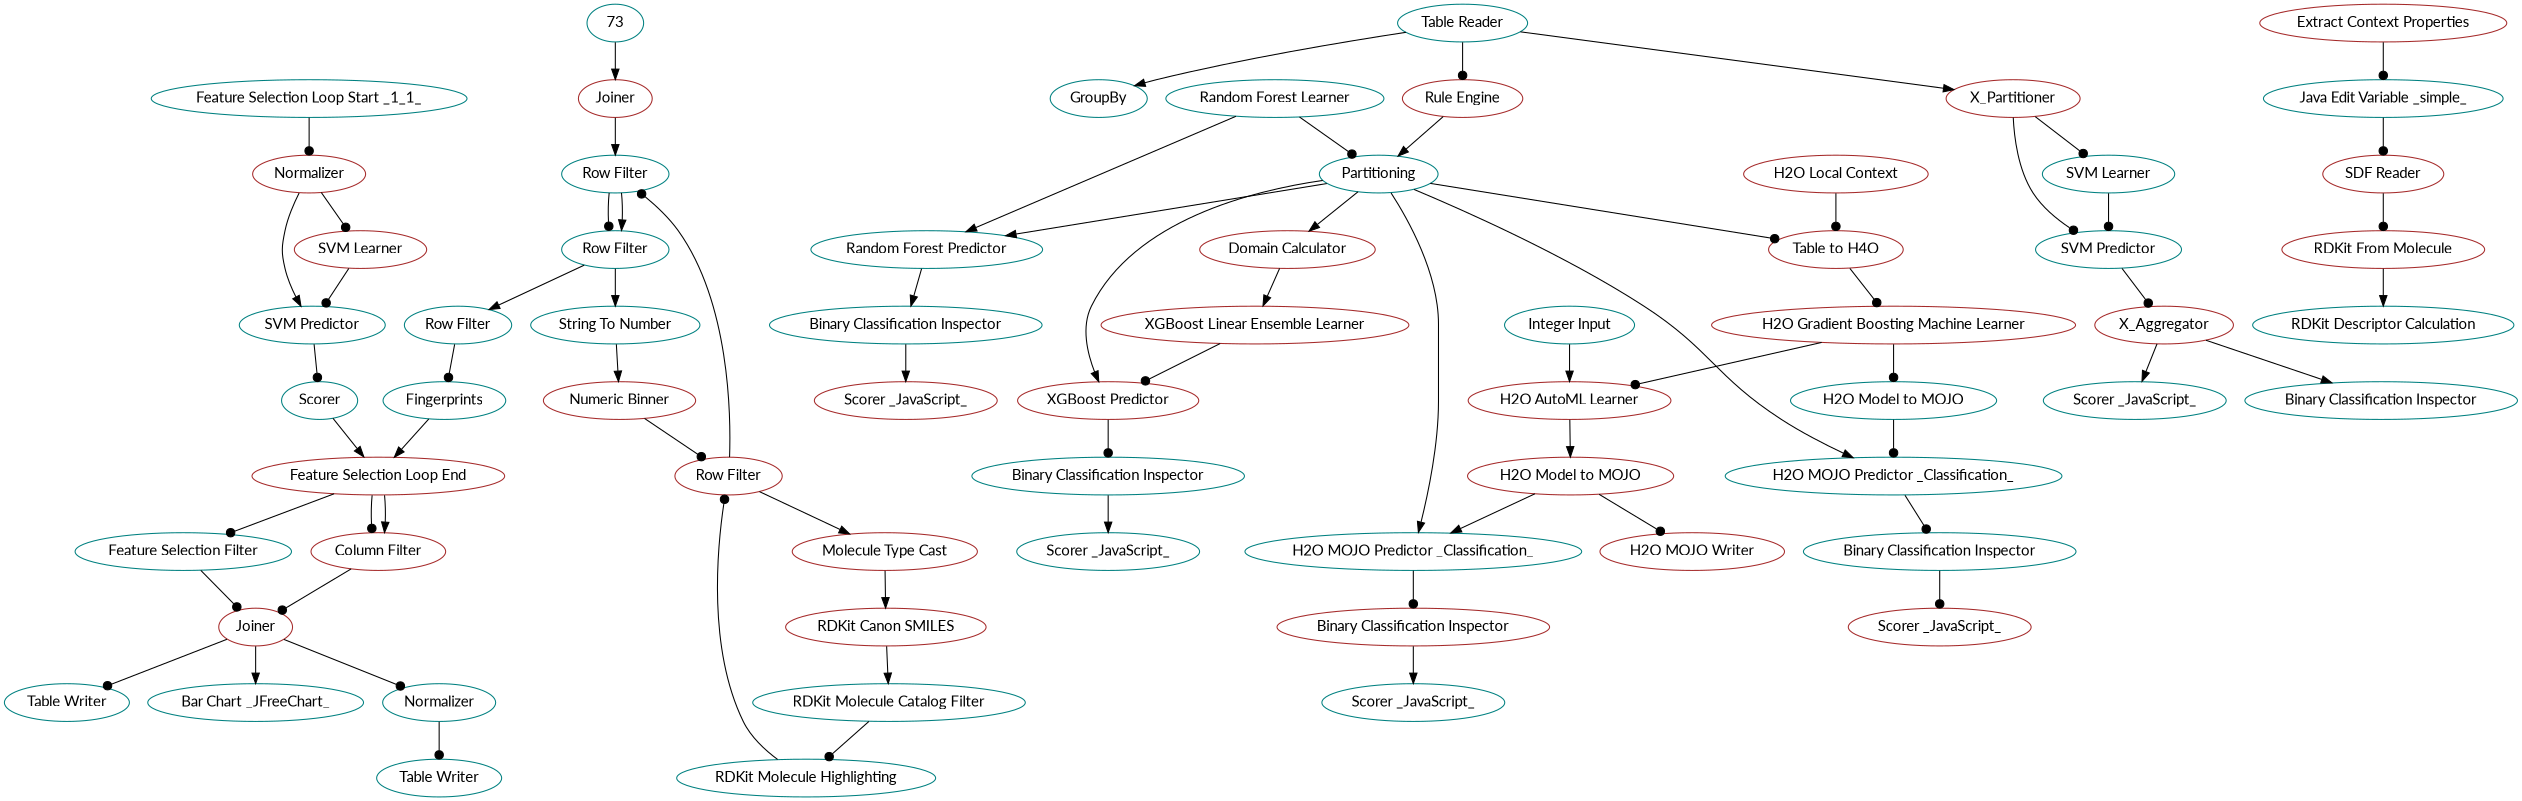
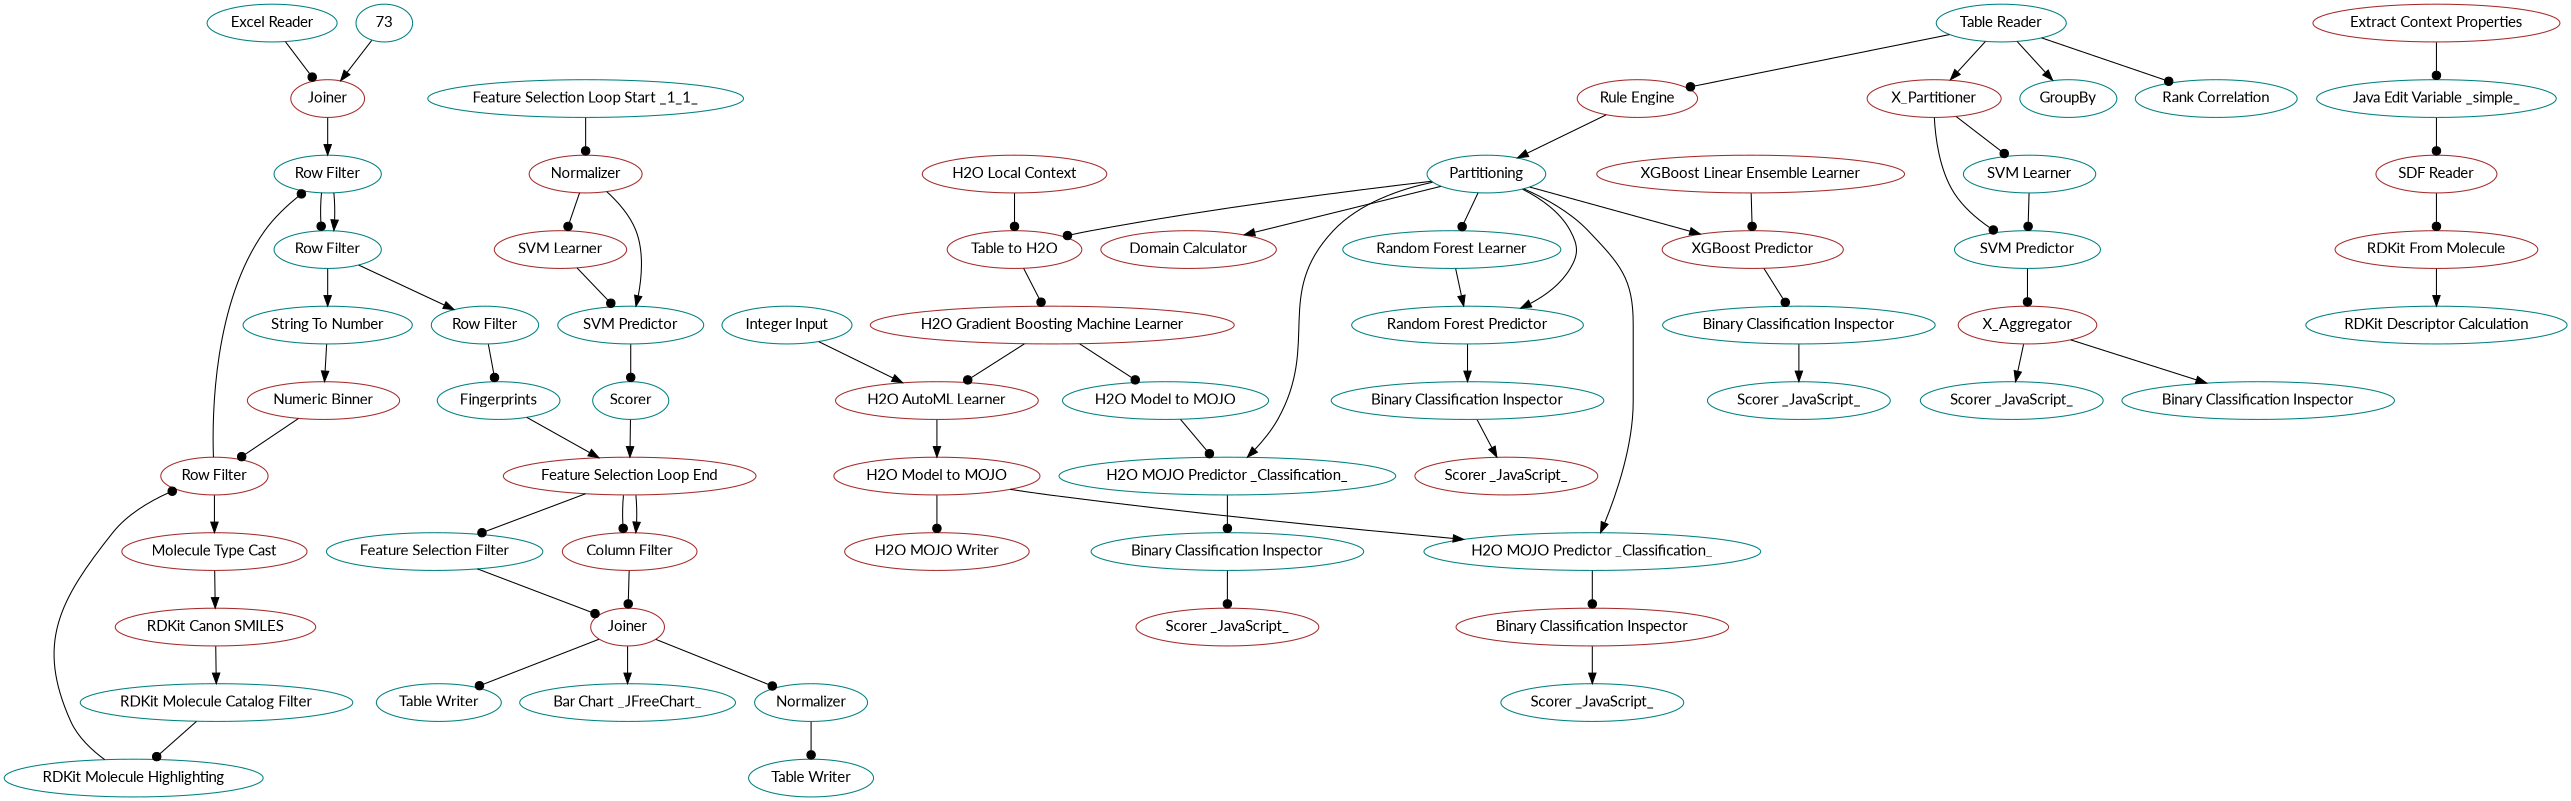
none -> (272, 23)
none -> (2216, 99)
(1324, 134) -> (1471, 208)
(1836, 250) -> (1015, 250)
(1273, 282) -> none
